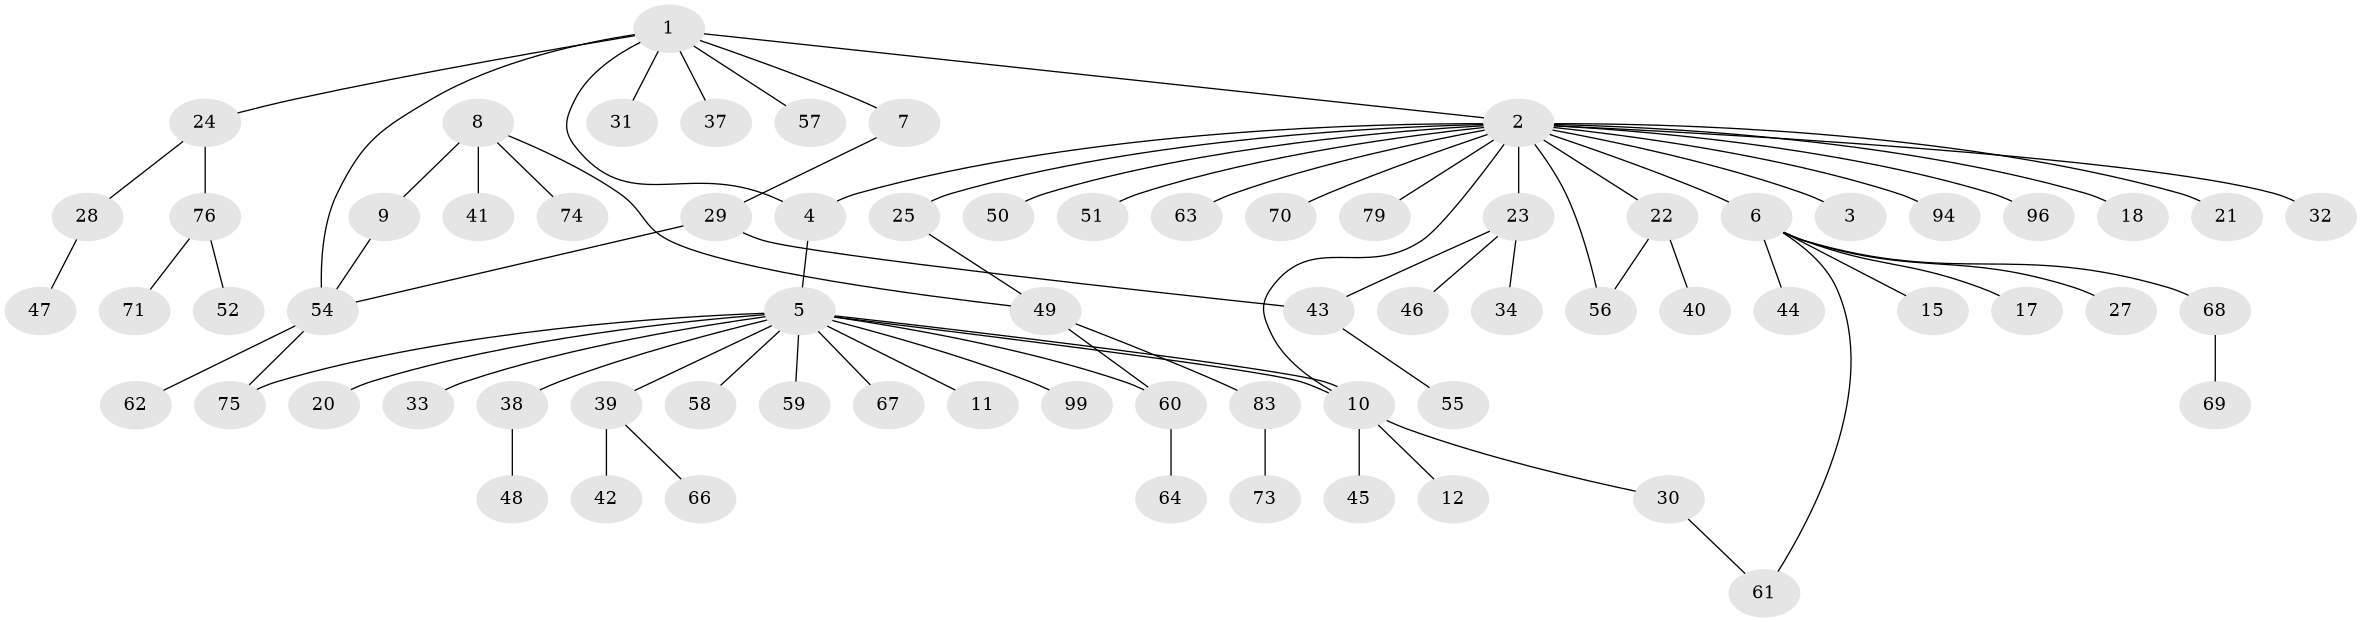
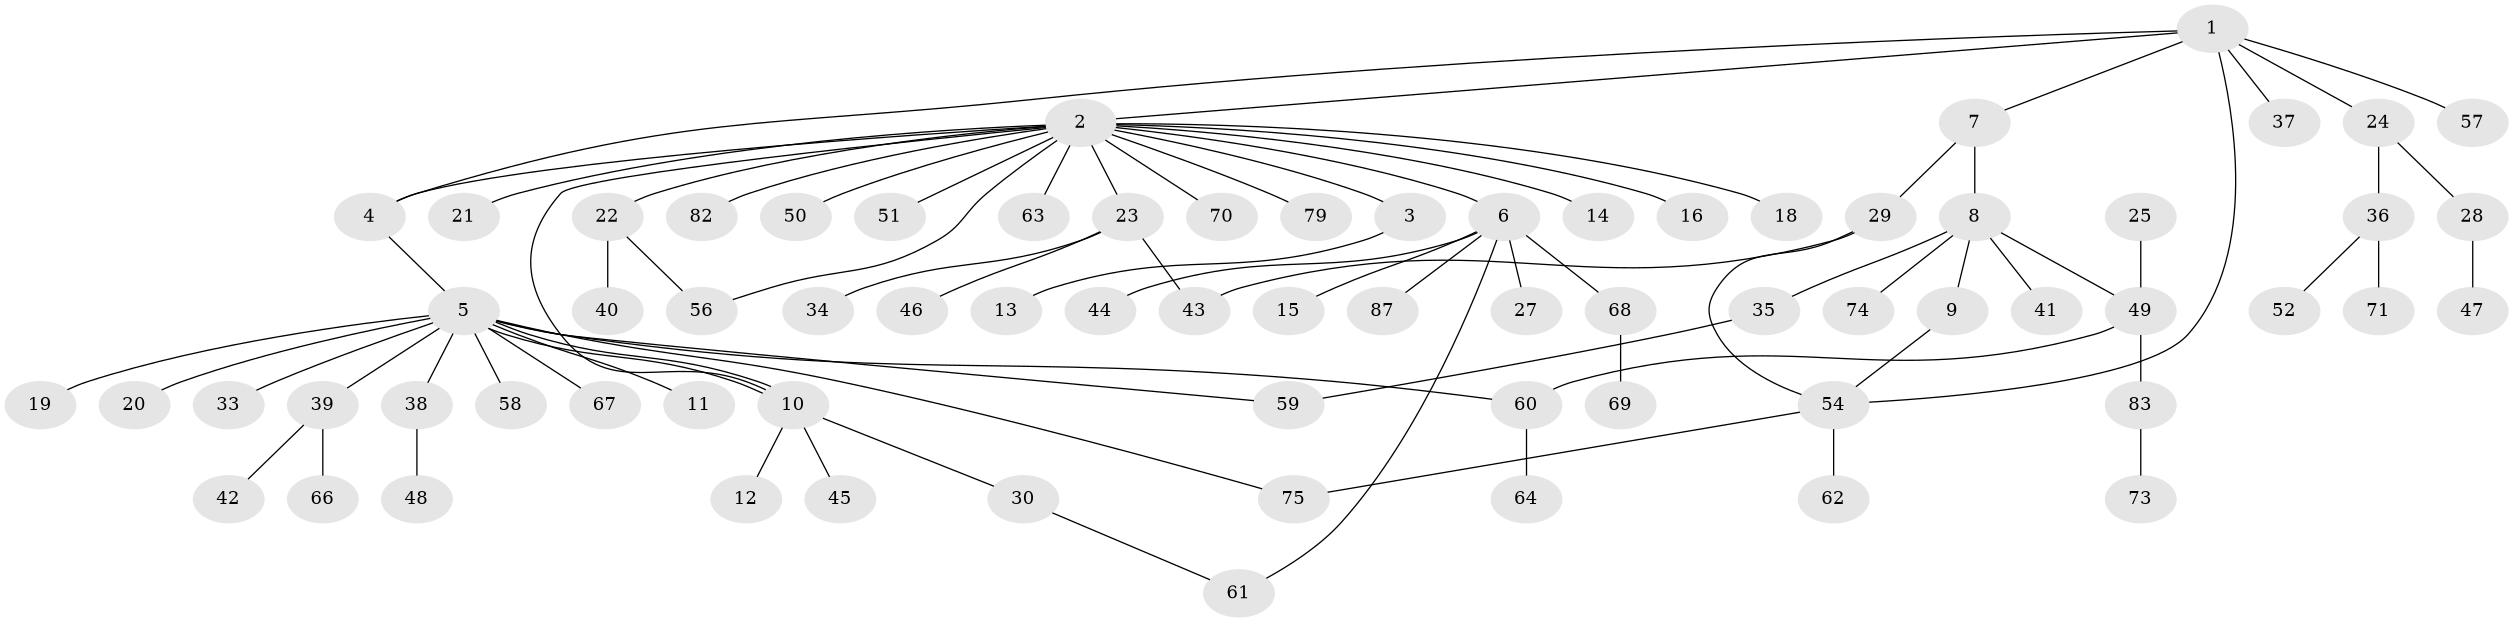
(622, 123) -> none
(1205, 145) -> none
none -> (1975, 170)
(205, 217) -> (2379, 217)
(1945, 217) -> (1598, 217)
(2039, 217) -> (1692, 217)
(2321, 217) -> (702, 217)
none -> (1006, 311)
none -> (1764, 311)
(2027, 311) -> (1383, 311)
(1077, 405) -> (41, 405)
(1453, 405) -> none
